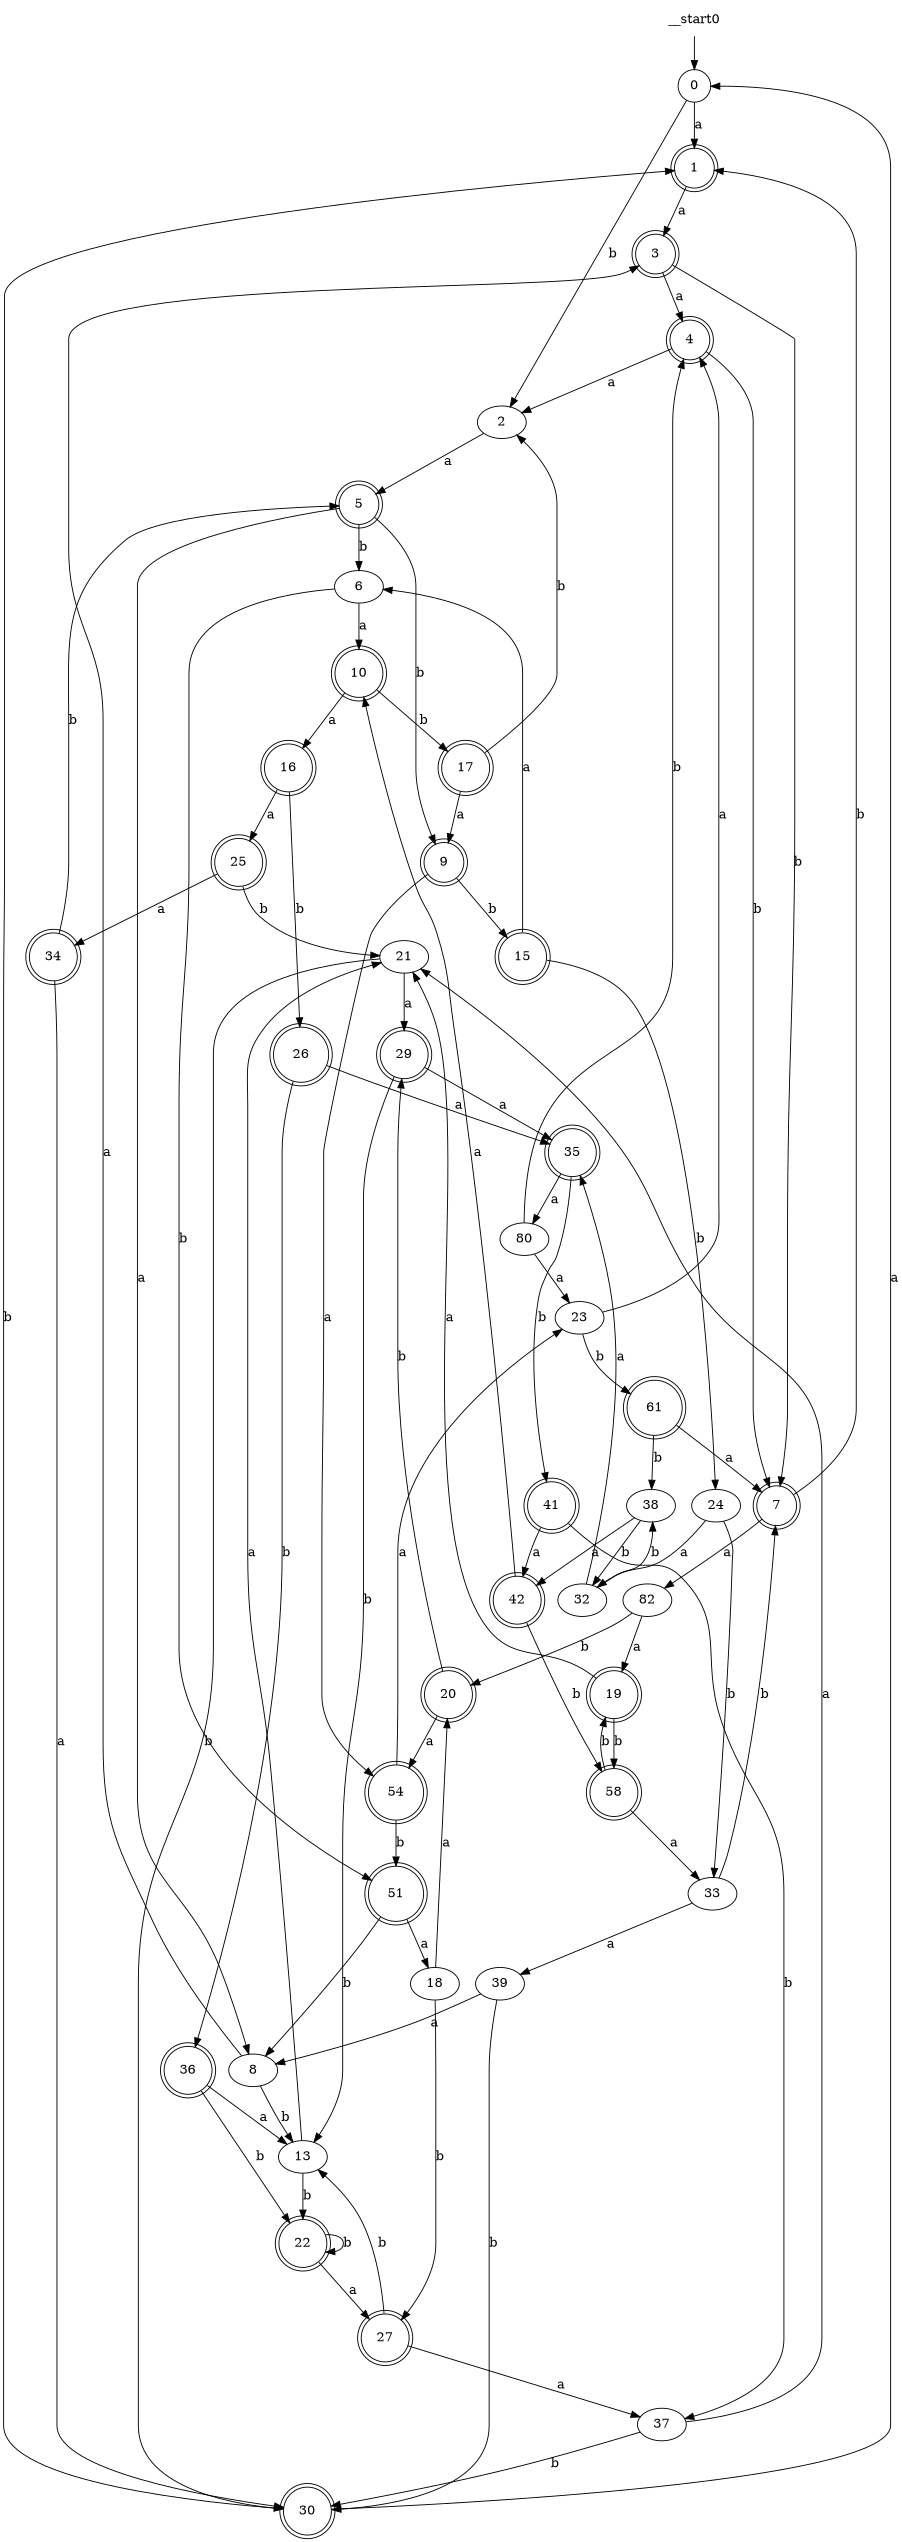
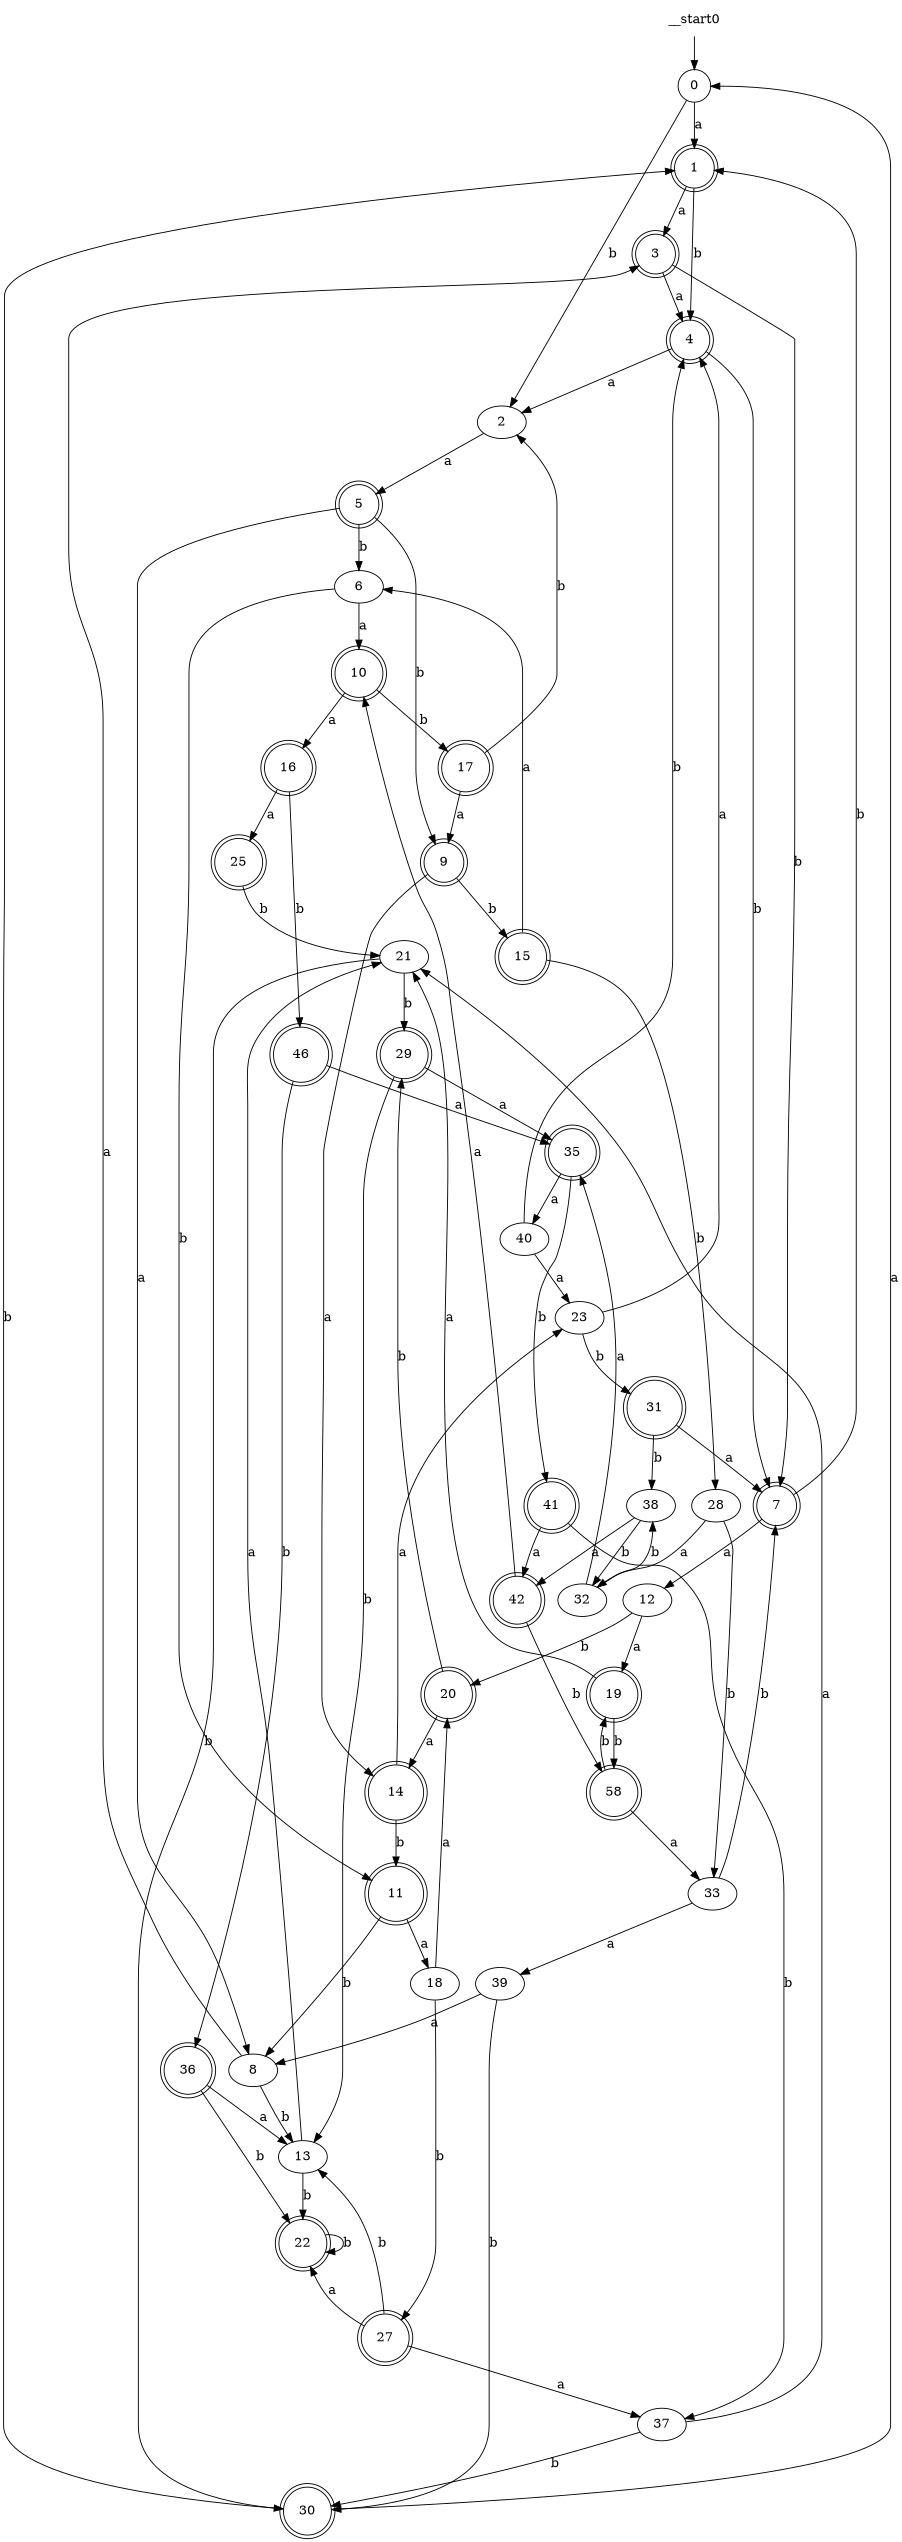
none -> (692, 250)
(53, 957) -> none
(408, 1004) -> (408, 1004)
(301, 1055) -> (301, 1055)
(524, 1239) -> (524, 1239)
(655, 1408) -> (655, 1408)
(716, 1506) -> (716, 1506)
(647, 1600) -> (647, 1600)
(396, 1793) -> (396, 1793)
(396, 1894) -> (396, 1894)
(341, 2287) -> (335, 2304)
